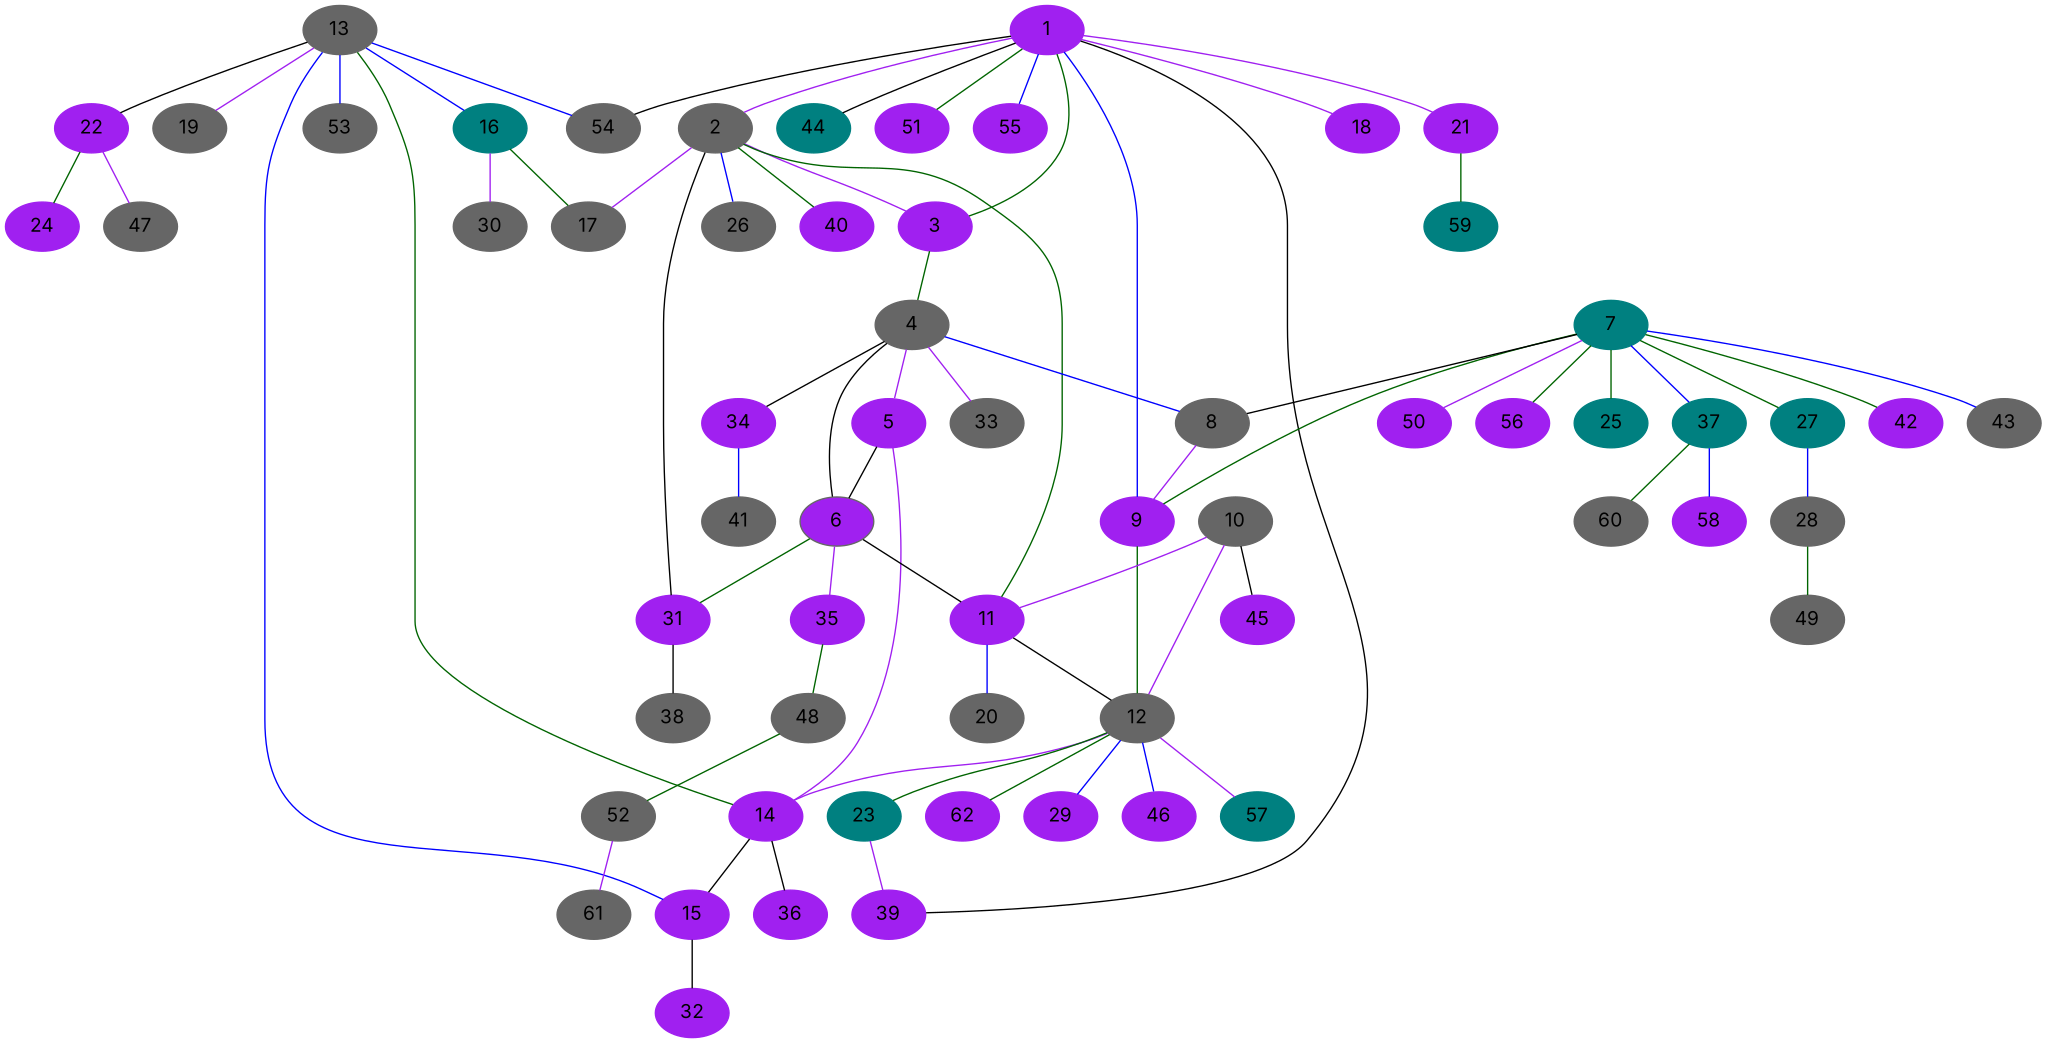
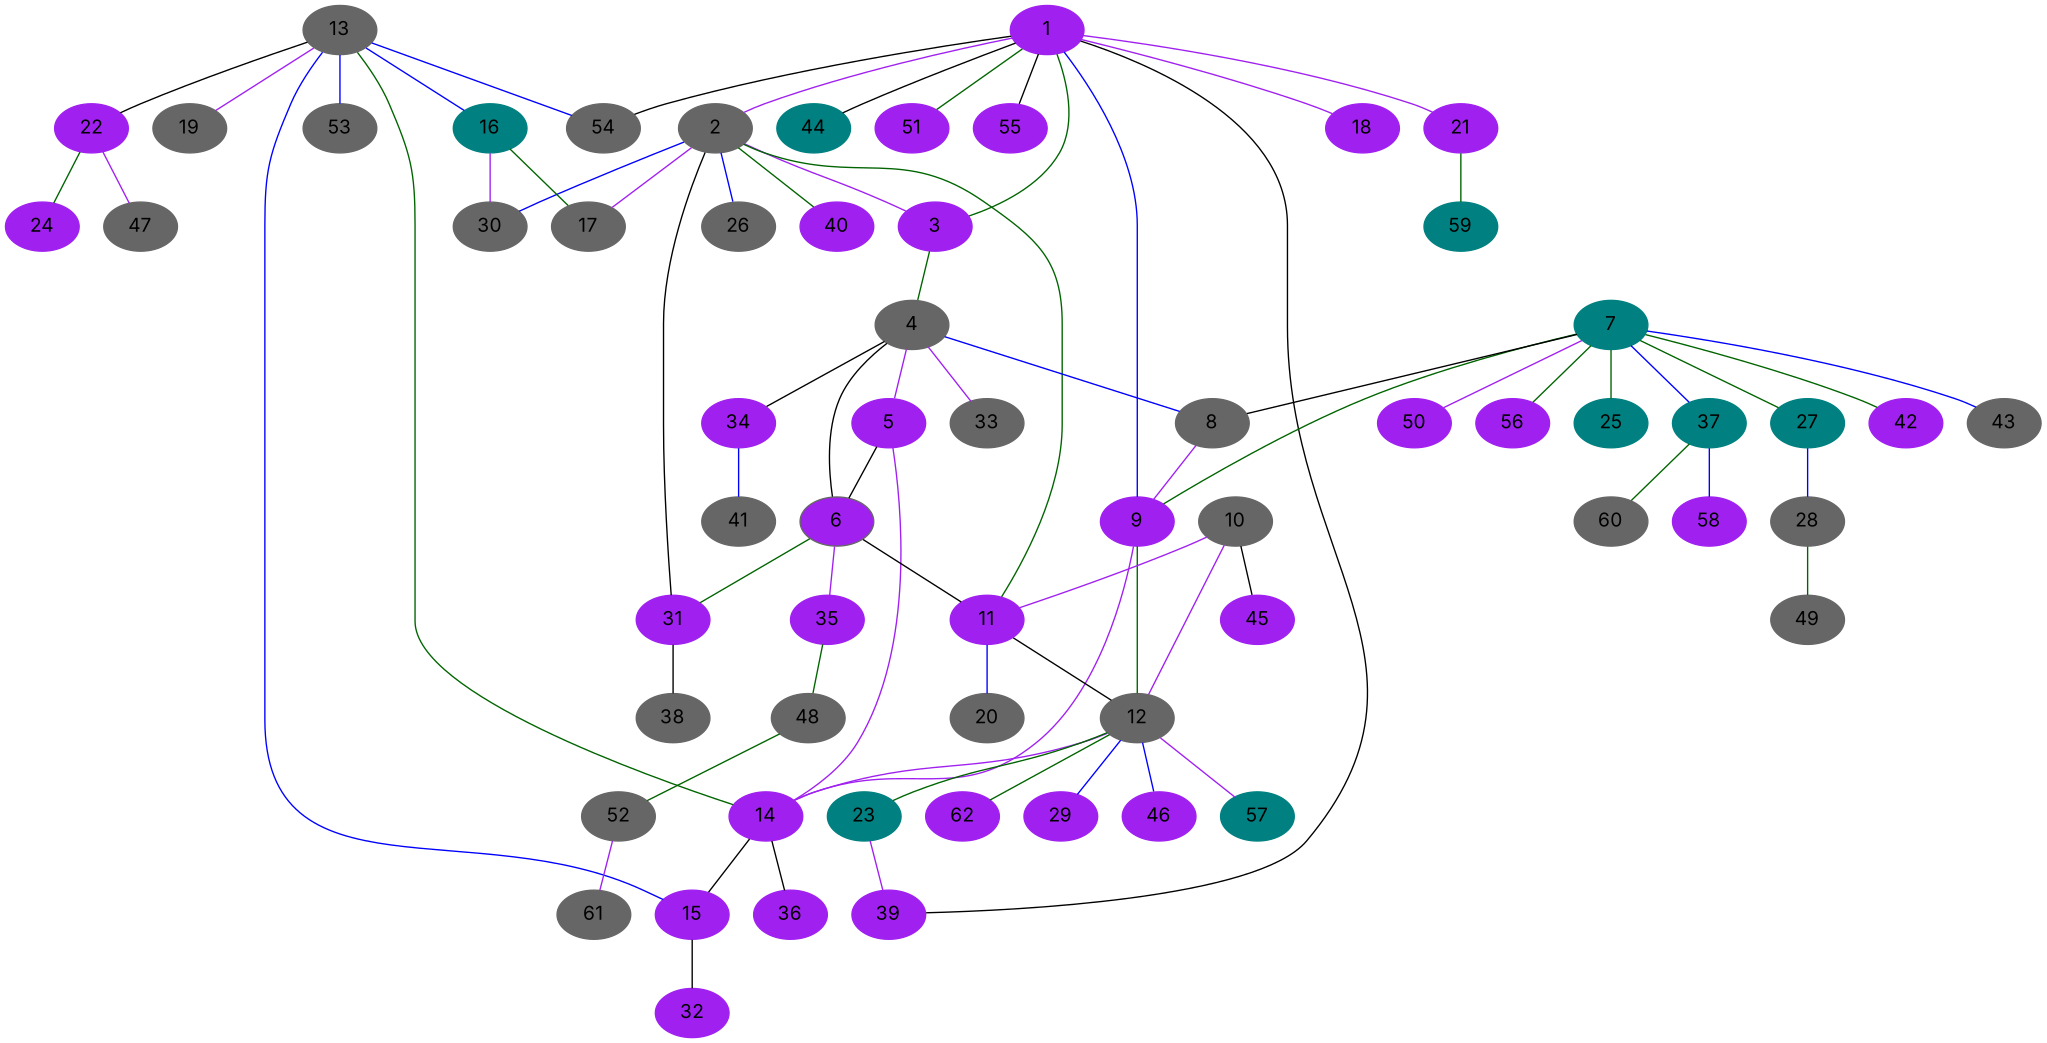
(1029, 79) -> (1029, 79)
none -> (601, 176)
none -> (1033, 745)
